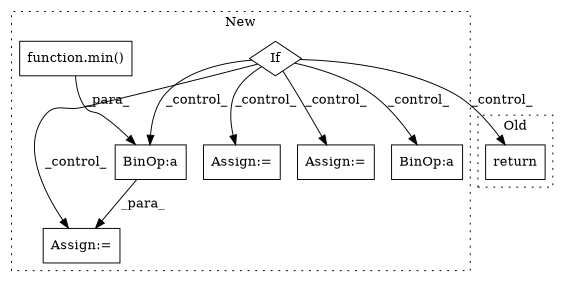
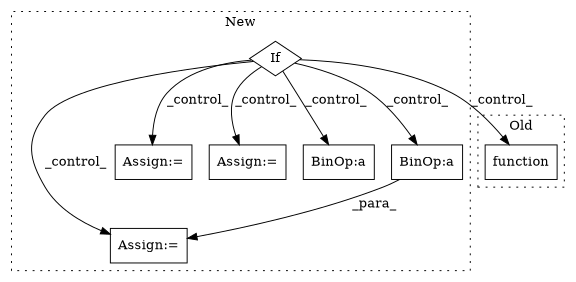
(76, 59) -> none
(515, 162) -> (521, 162)
